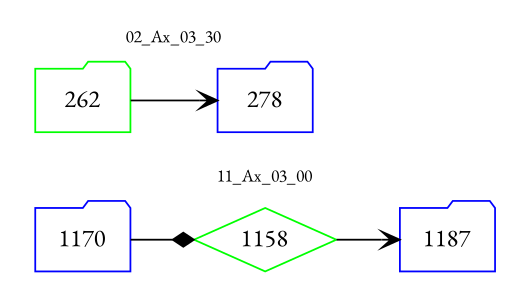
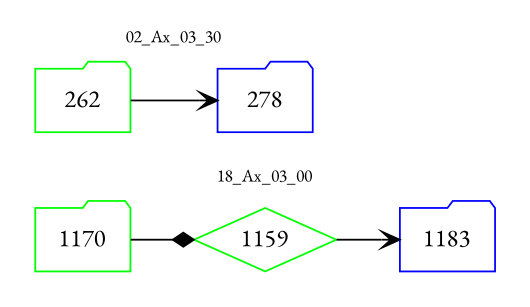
(265, 177) -> (265, 177)
(83, 240) -> (83, 240)
(265, 240) -> (265, 240)
(447, 240) -> (447, 240)
